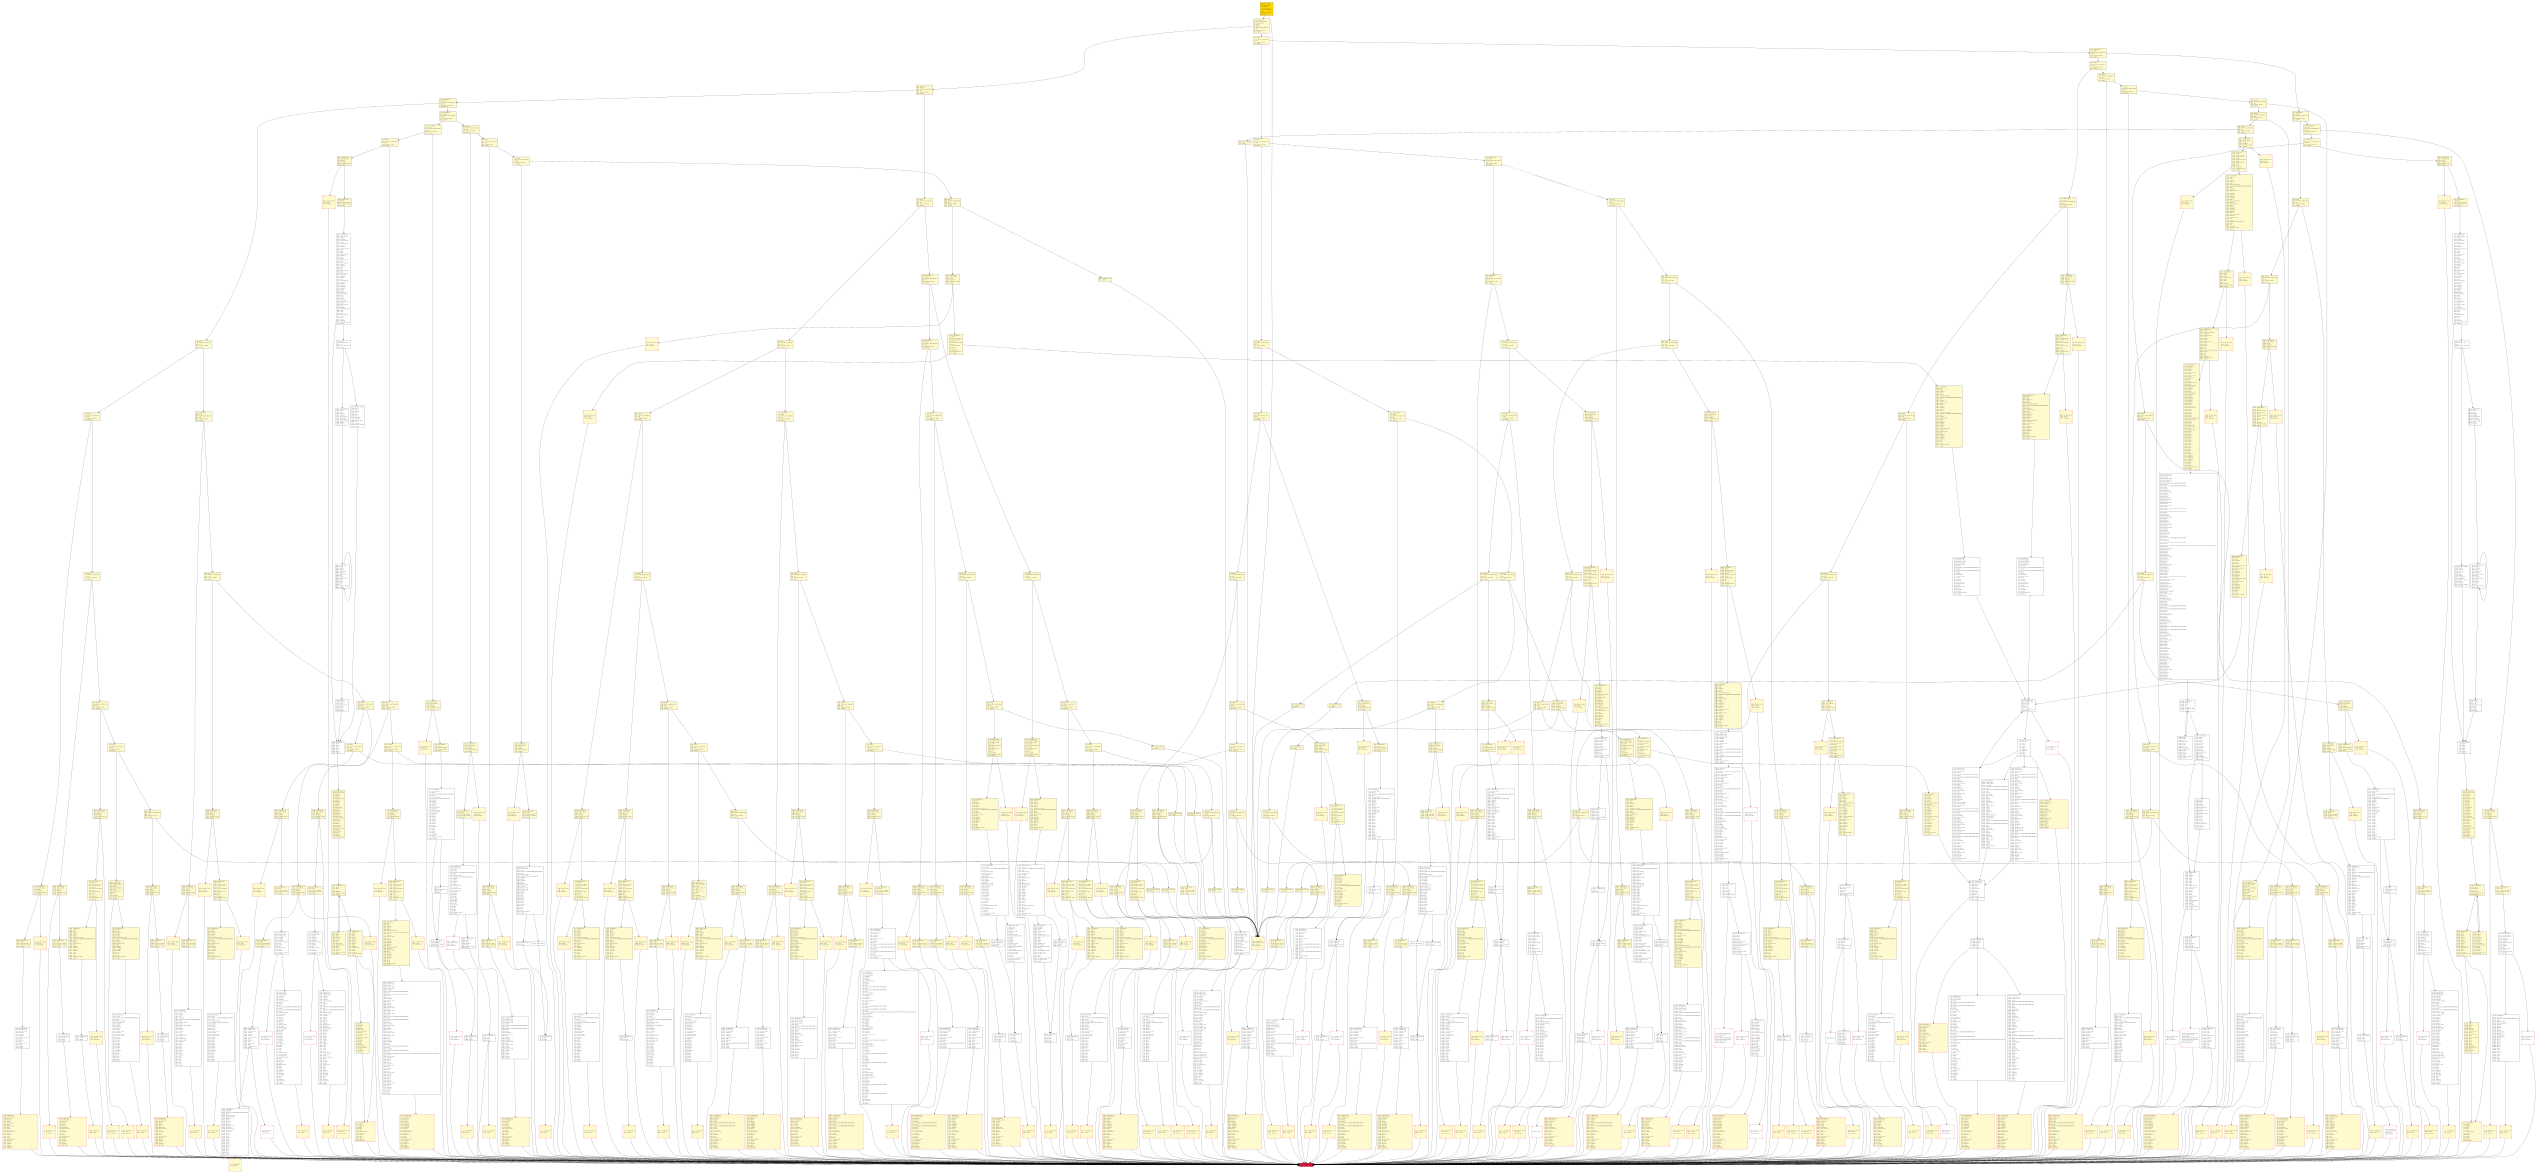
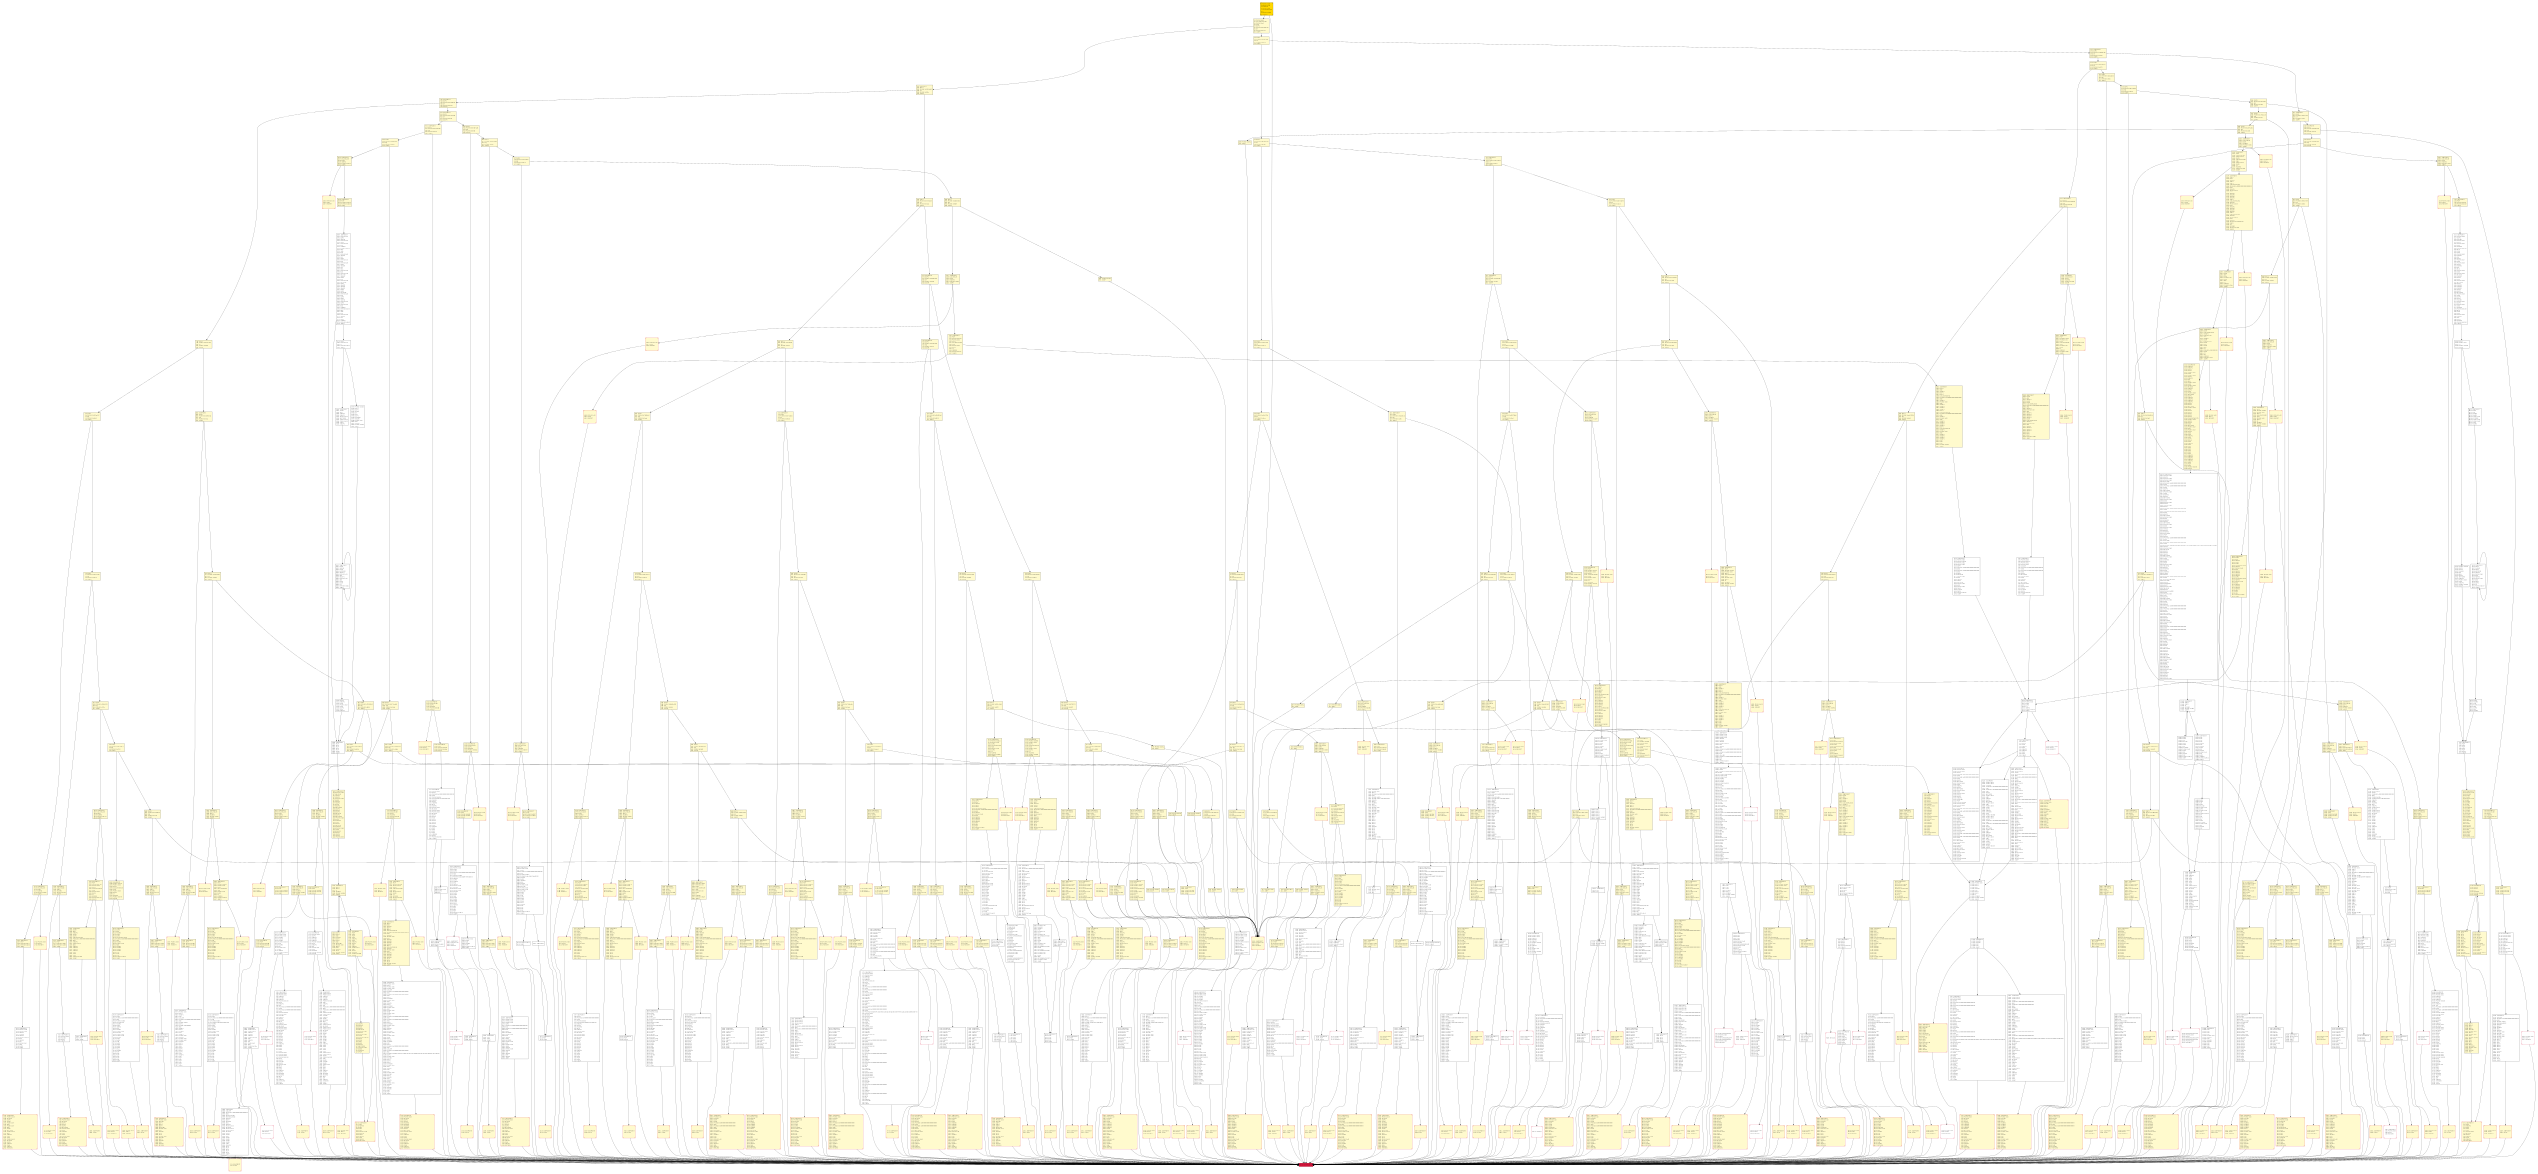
(2387, 1038) -> (2387, 1038)
